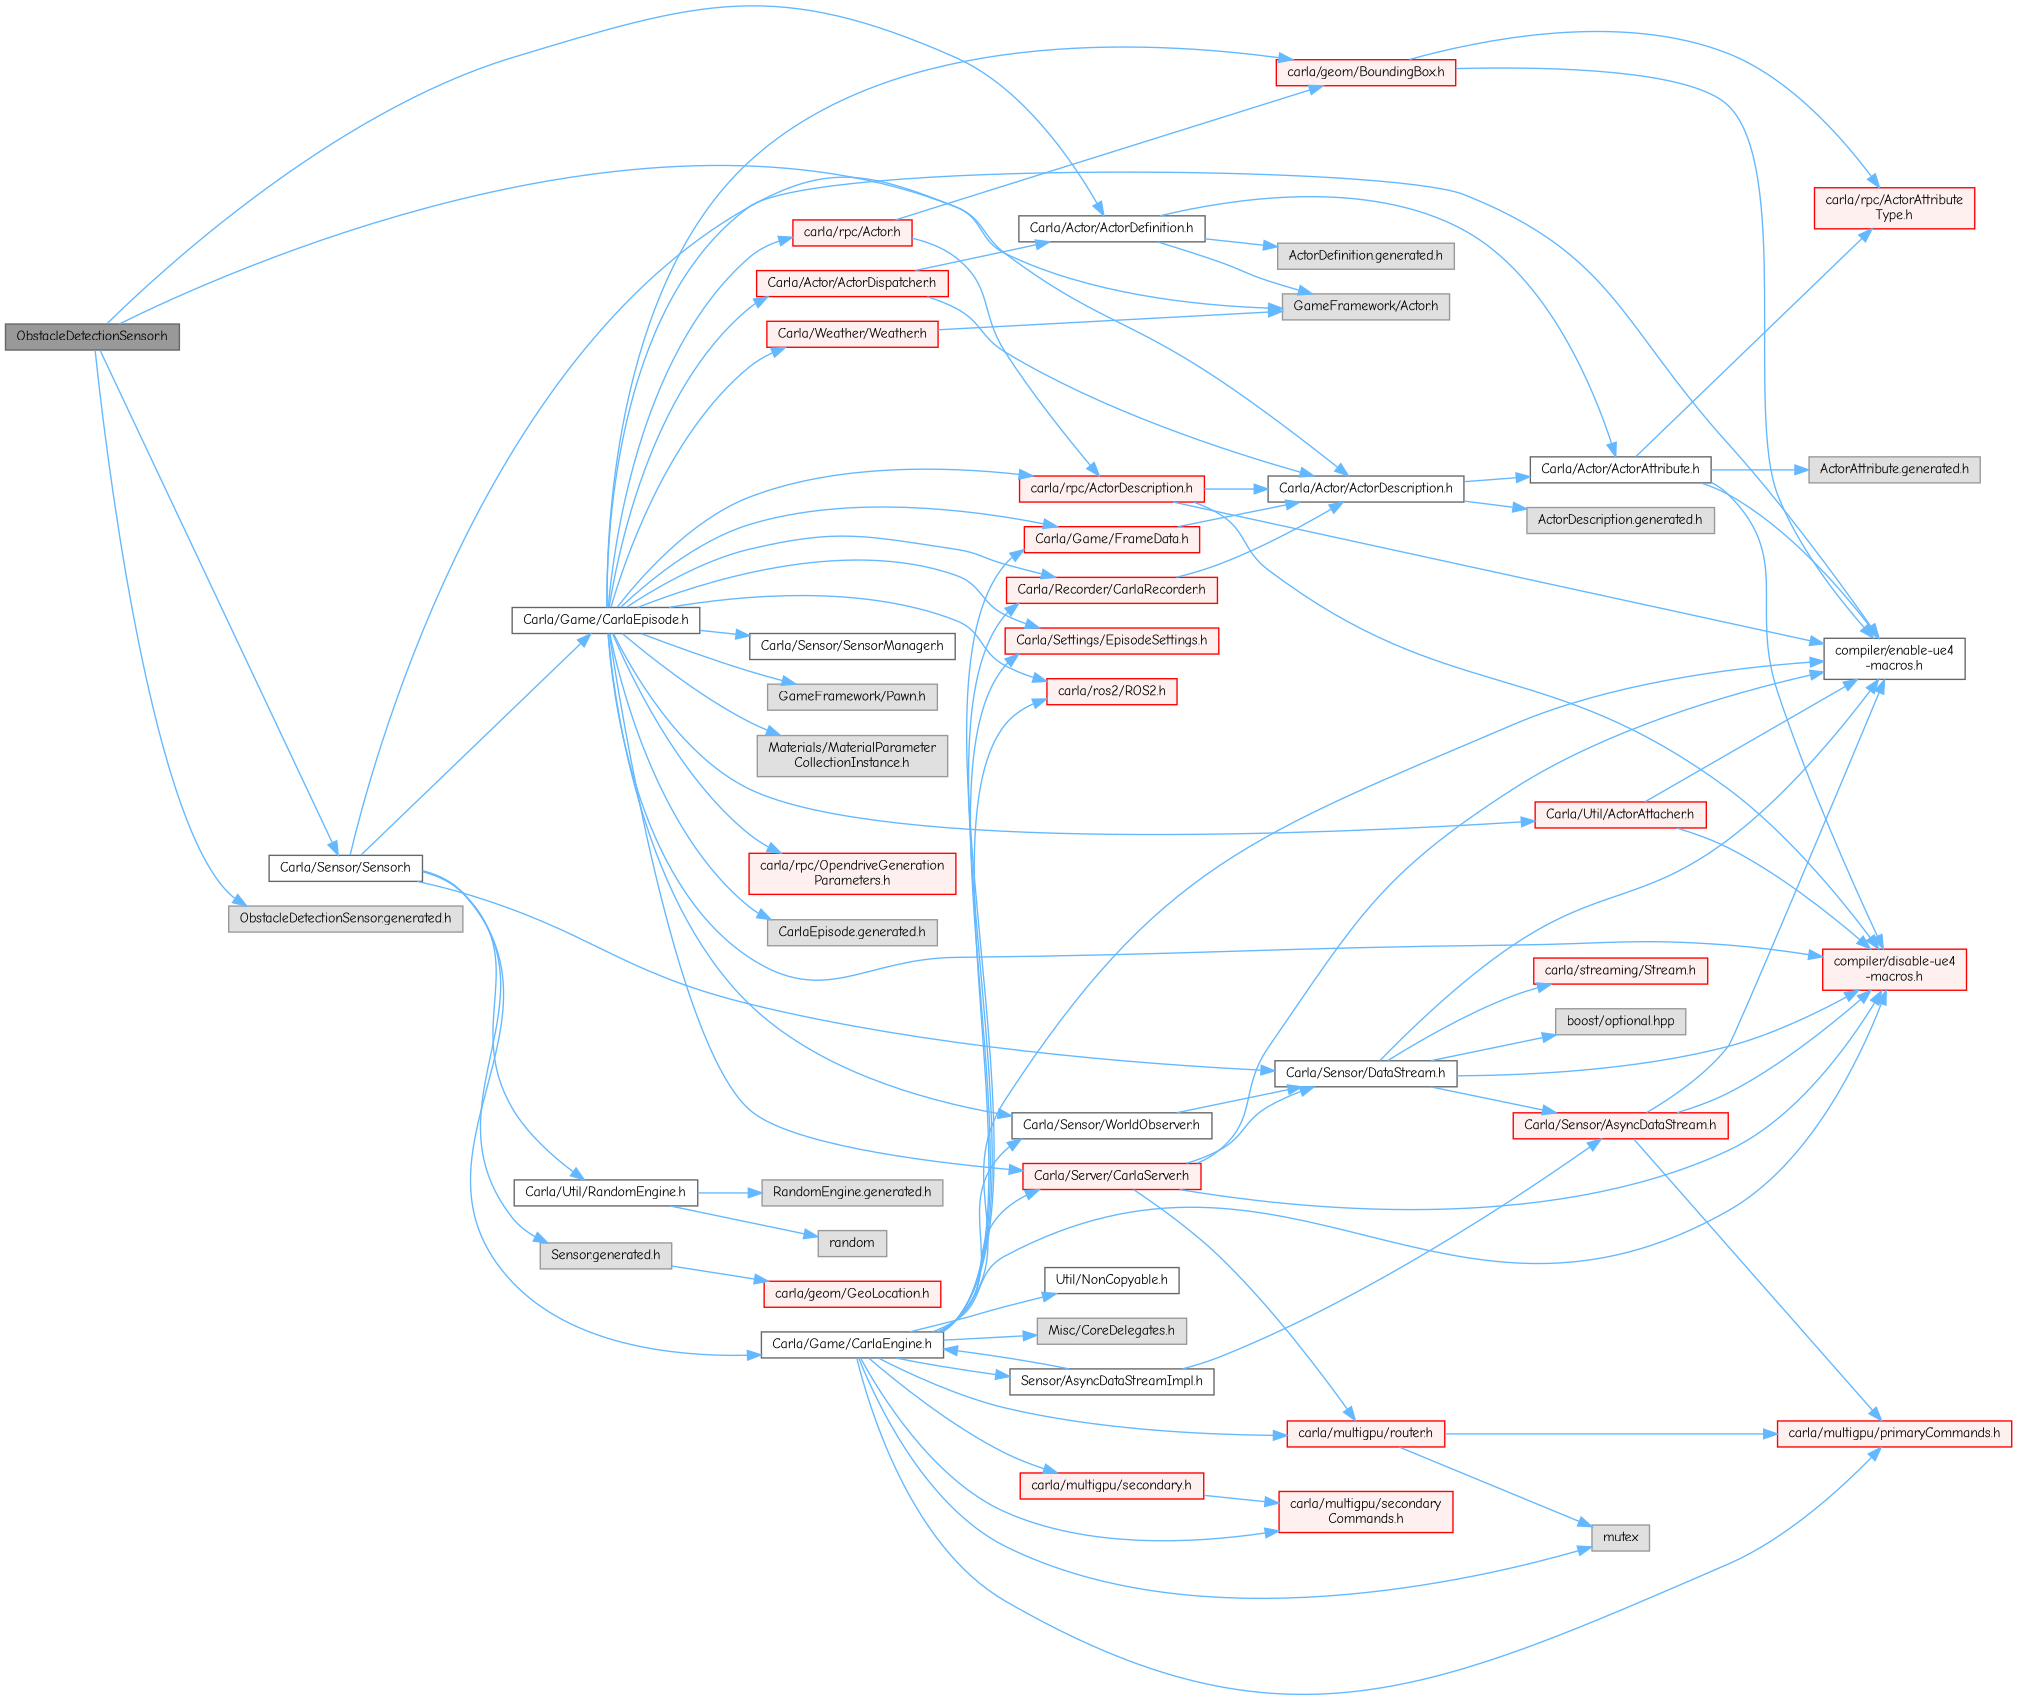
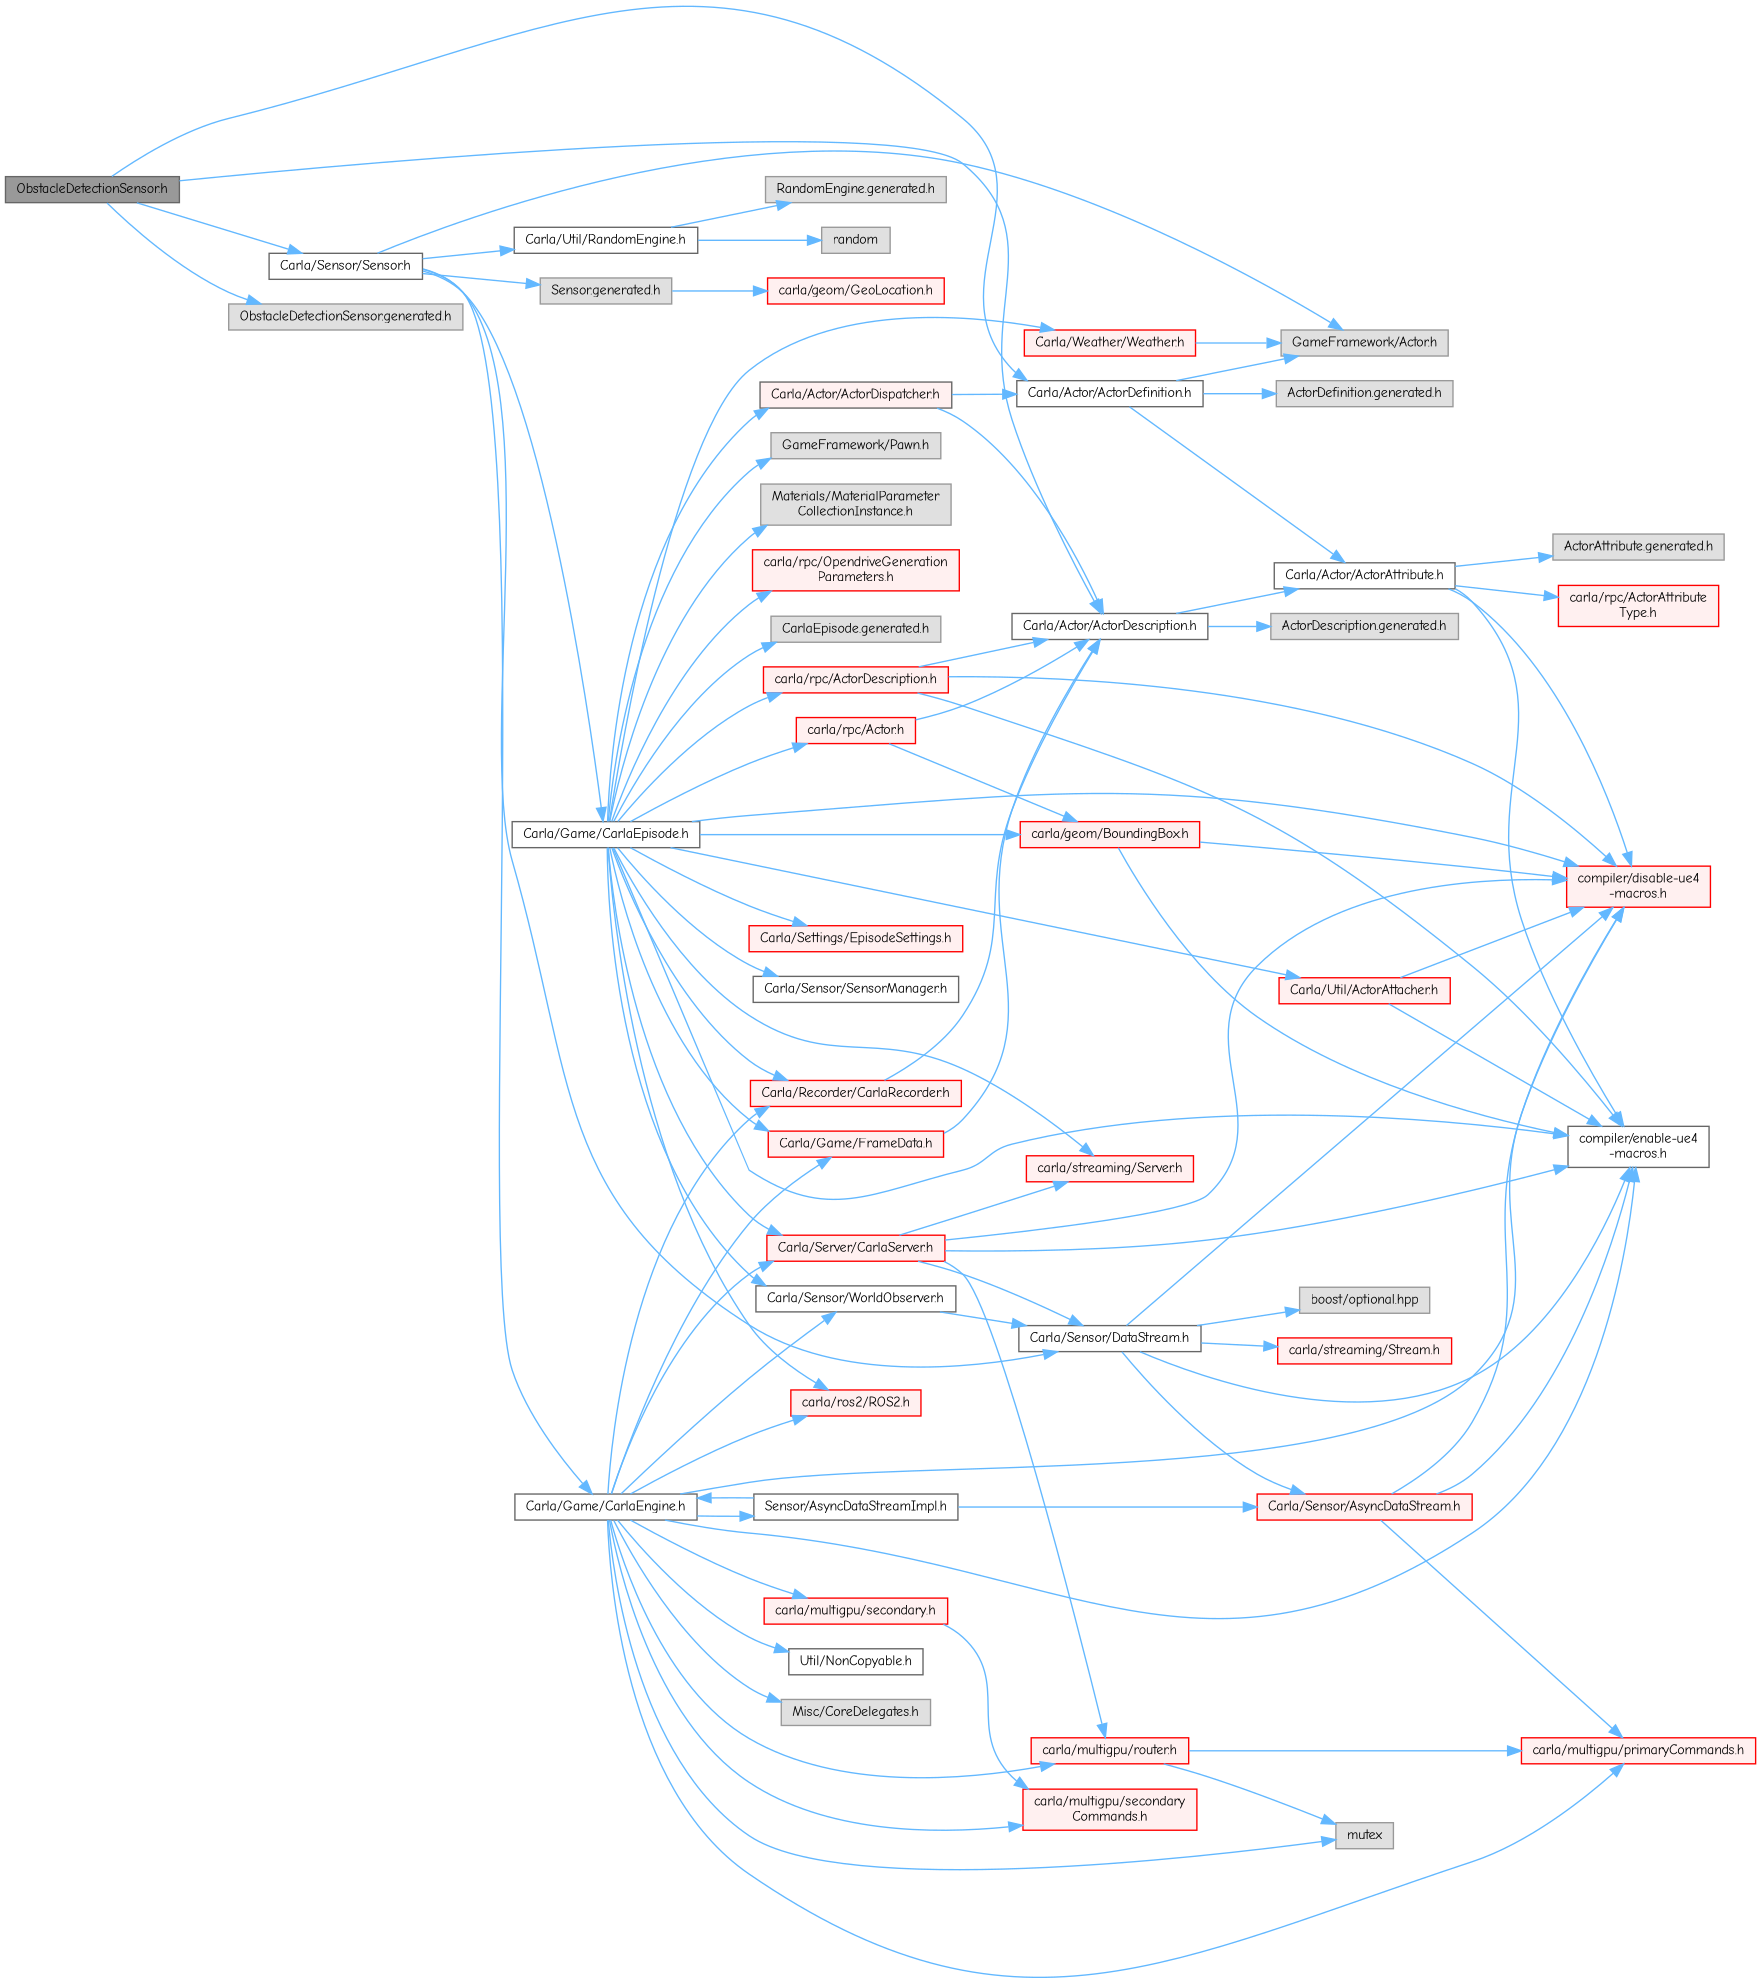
(1664, 37) -> (1377, 858)
(852, 284) -> (856, 395)
(990, 318) -> (999, 690)
(981, 1000) -> none
none -> (1110, 1169)
